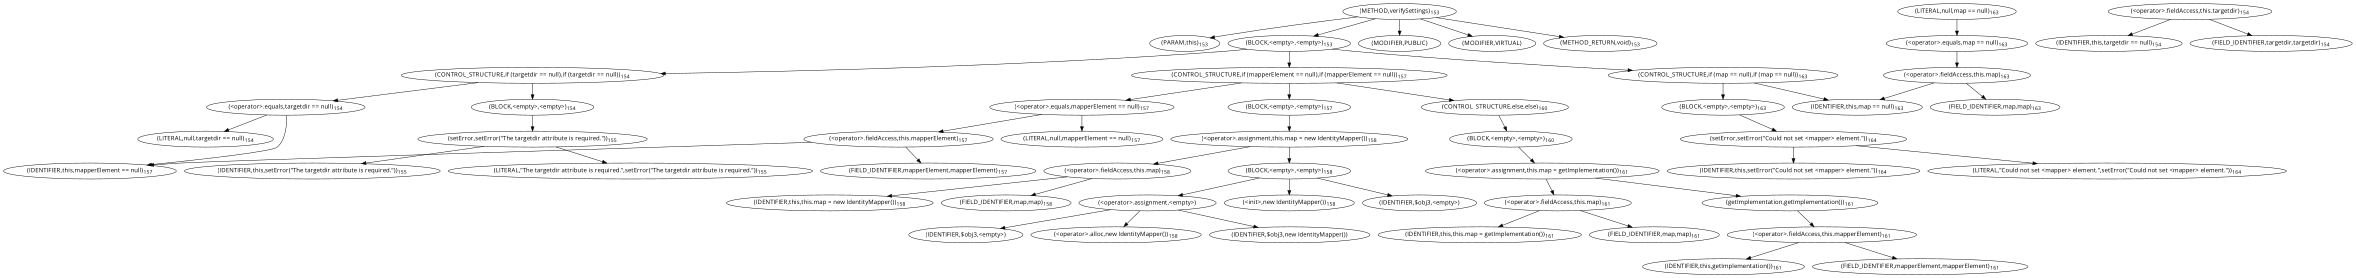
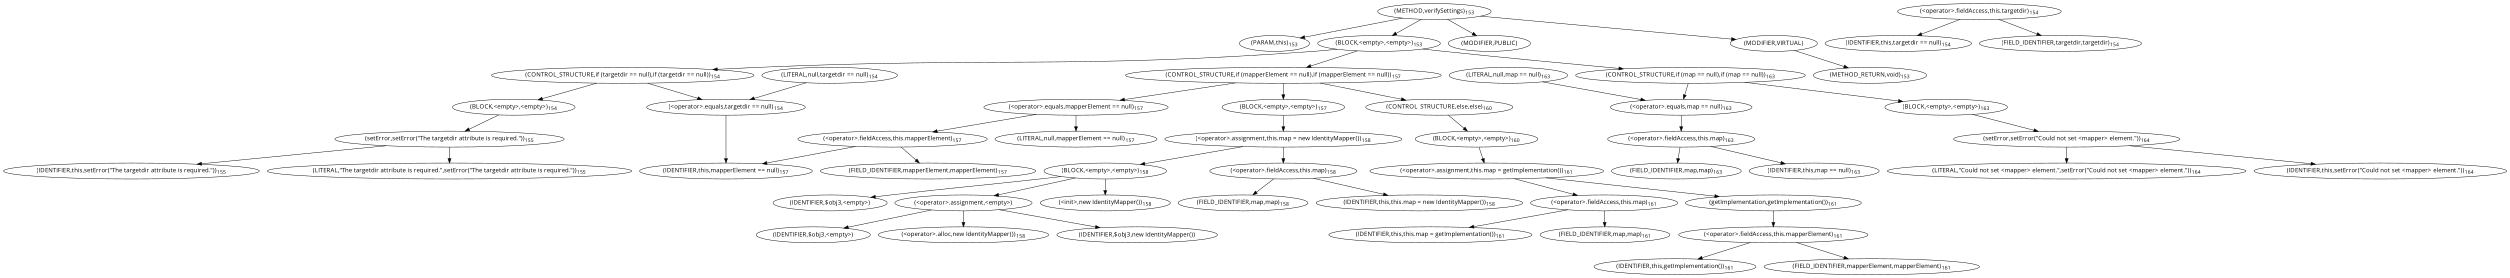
(1498, 27) -> (1819, 58)
(1789, 91) -> (1686, 89)
(248, 122) -> (780, 91)
